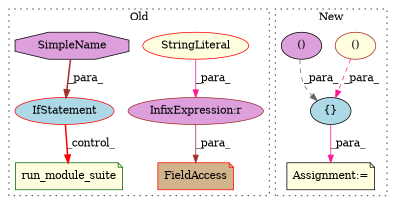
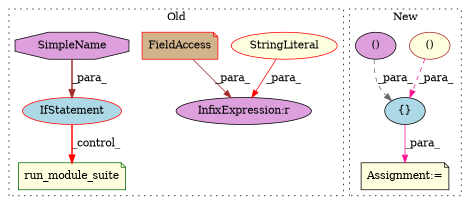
(196, 75) -> (266, 75)
(196, 111) -> (244, 111)
(196, 140) -> (209, 76)
